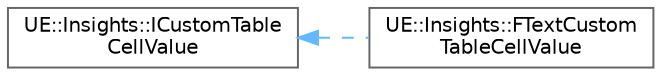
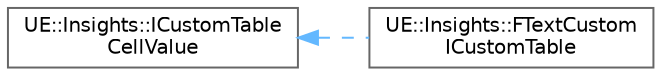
(511, 38) -> (511, 38)
